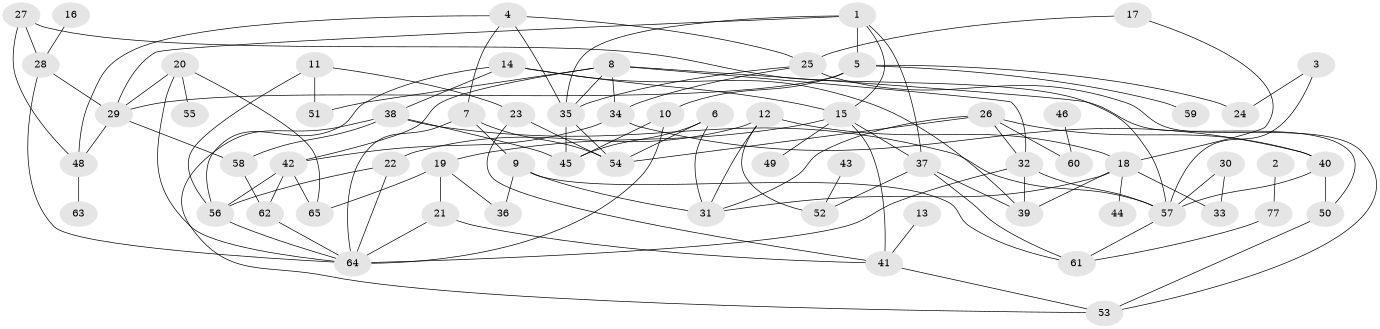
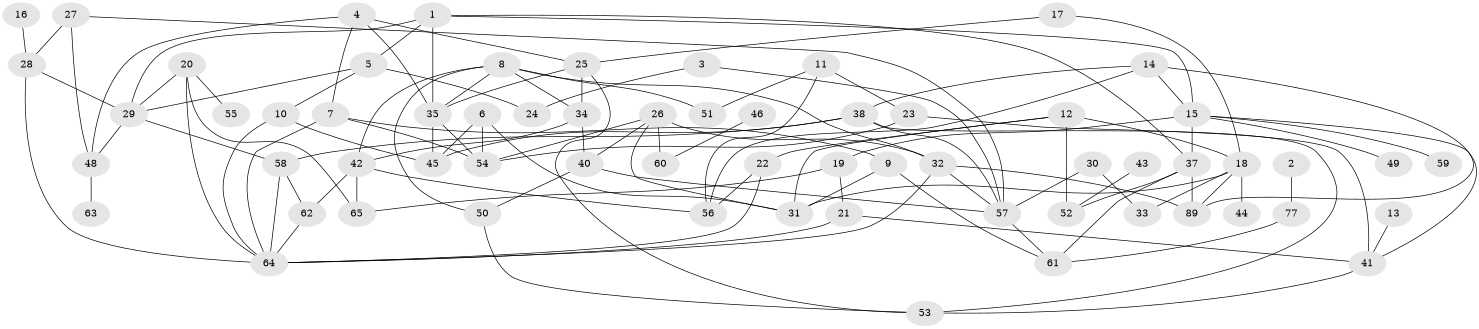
(1027, 78) -> (1321, 130)
(503, 214) -> none
(1024, 214) -> (1192, 214)
(282, 242) -> (275, 214)
